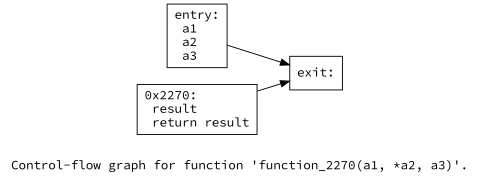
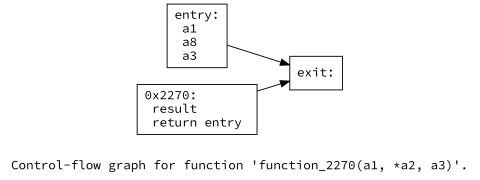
(186, 42) -> (186, 42)
(197, 123) -> (193, 123)
